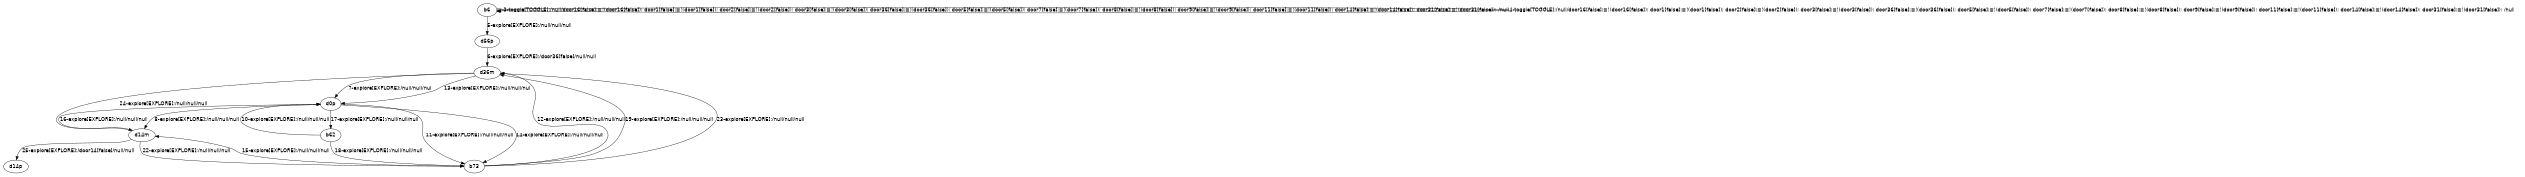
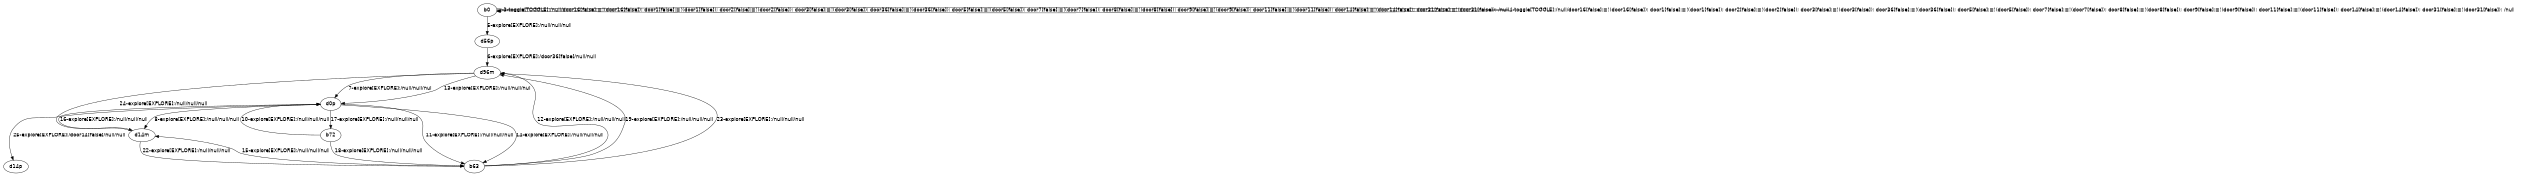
(487, 10) -> (487, 10)
(487, 73) -> (487, 73)
(331, 135) -> (331, 135)
(72, 143) -> (150, 110)
(474, 167) -> (474, 167)
